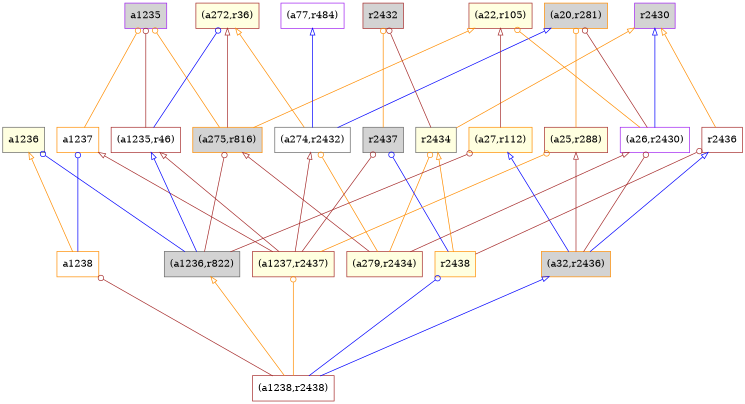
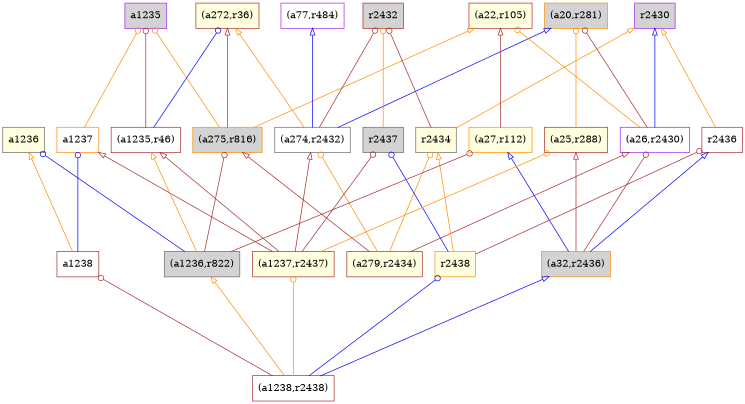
none -> (346, 80)
(175, 205) -> (175, 205)
(78, 264) -> (78, 264)
